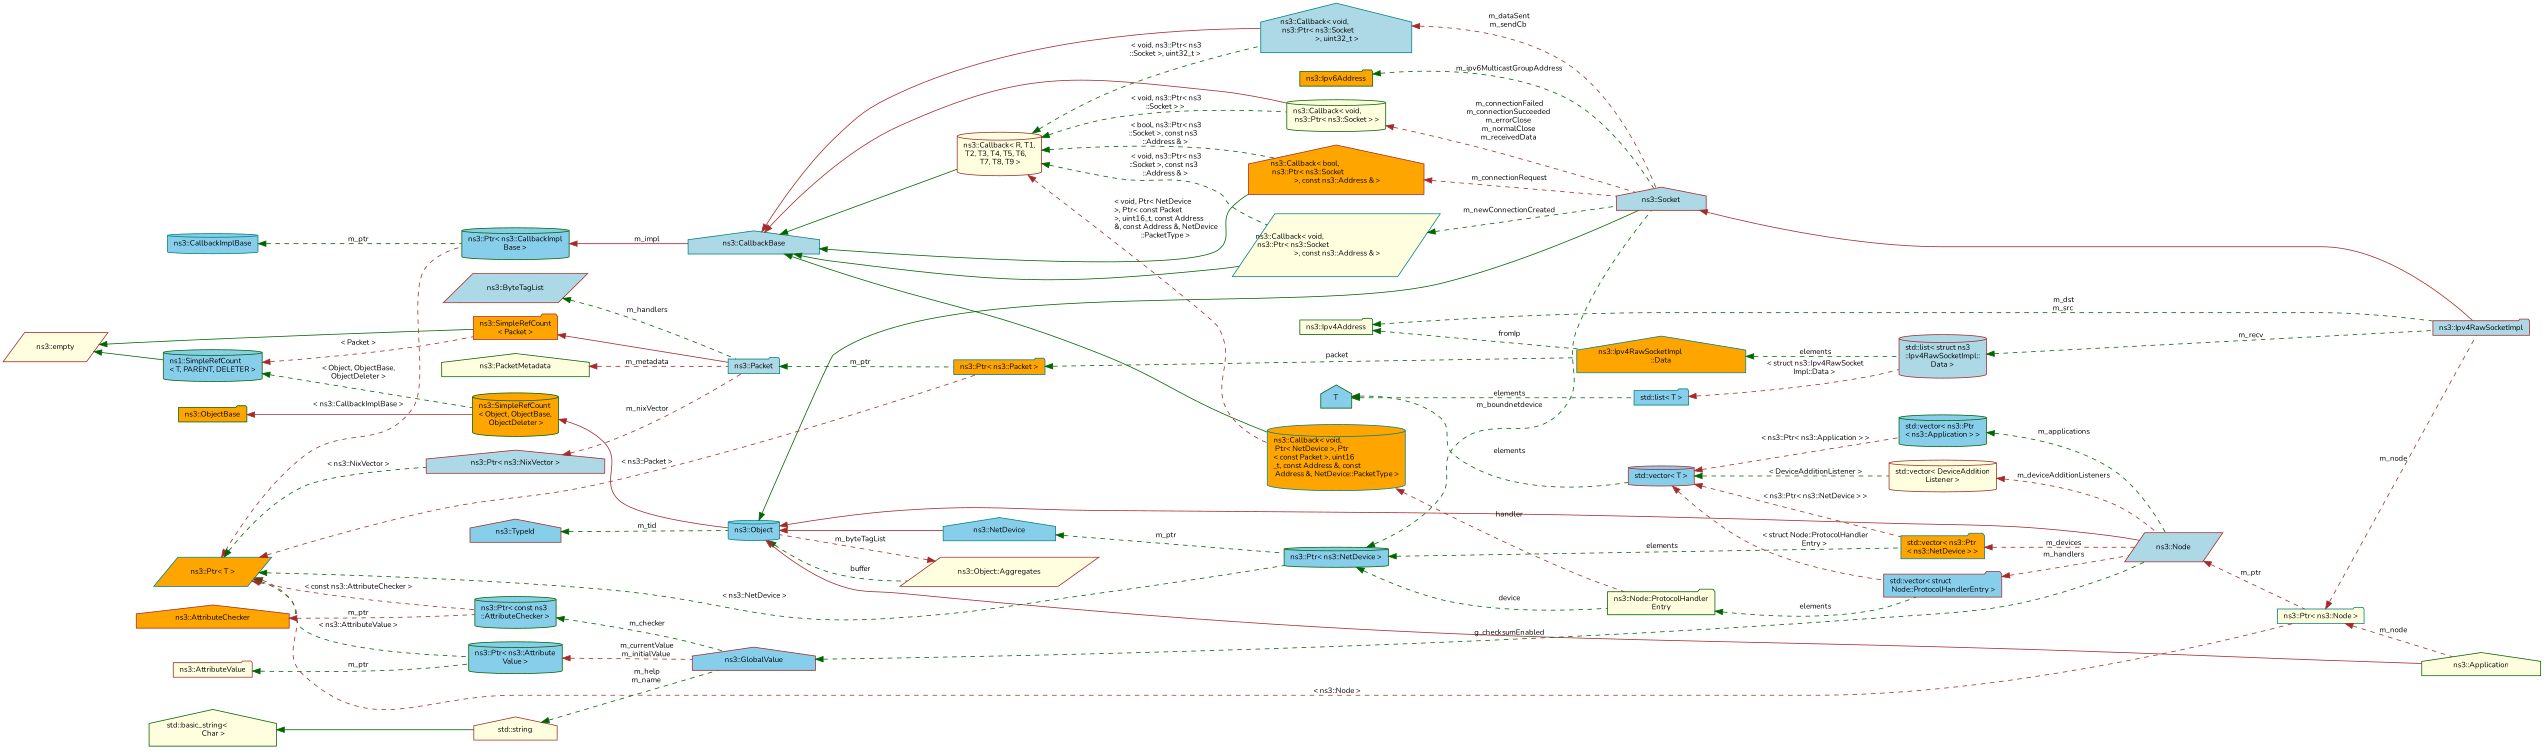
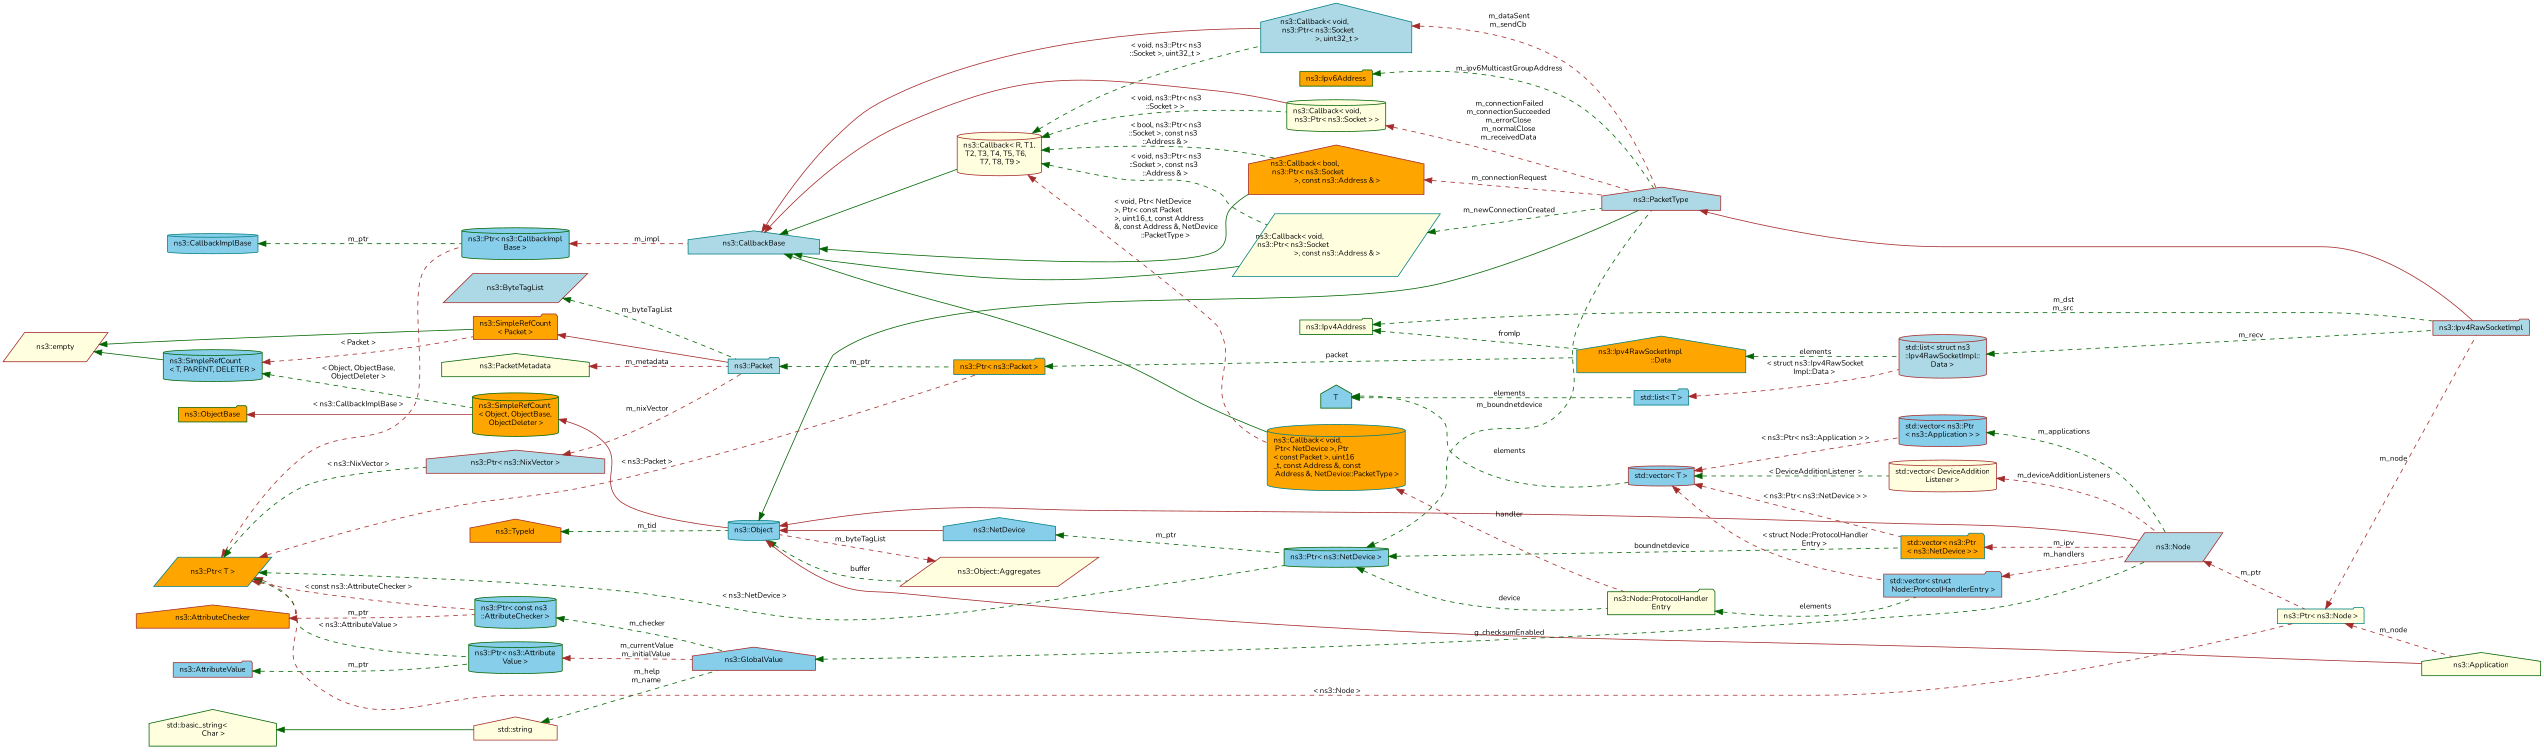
(1661, 200) -> (1661, 200)
(633, 244) -> (633, 244)
(646, 310) -> (646, 310)
(213, 366) -> (213, 366)
(1943, 431) -> (1943, 431)
(515, 532) -> (515, 532)
(2063, 543) -> (2063, 543)
(1661, 546) -> (1661, 546)
(213, 670) -> (213, 670)
